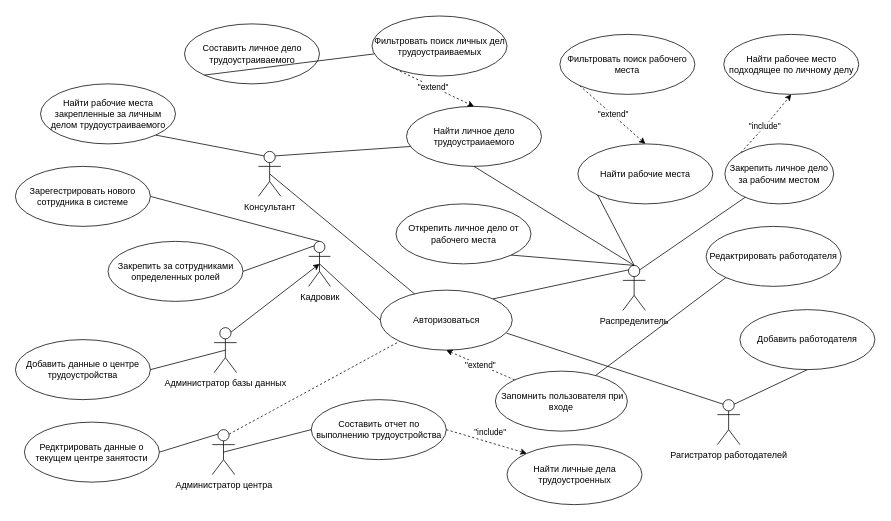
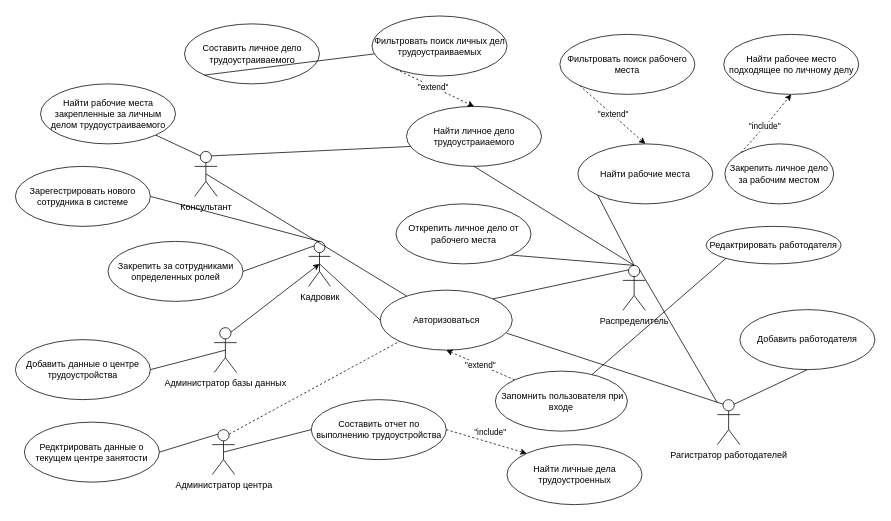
(270, 174) -> (206, 174)
(692, 233) -> (678, 336)
(774, 256) -> (774, 245)
